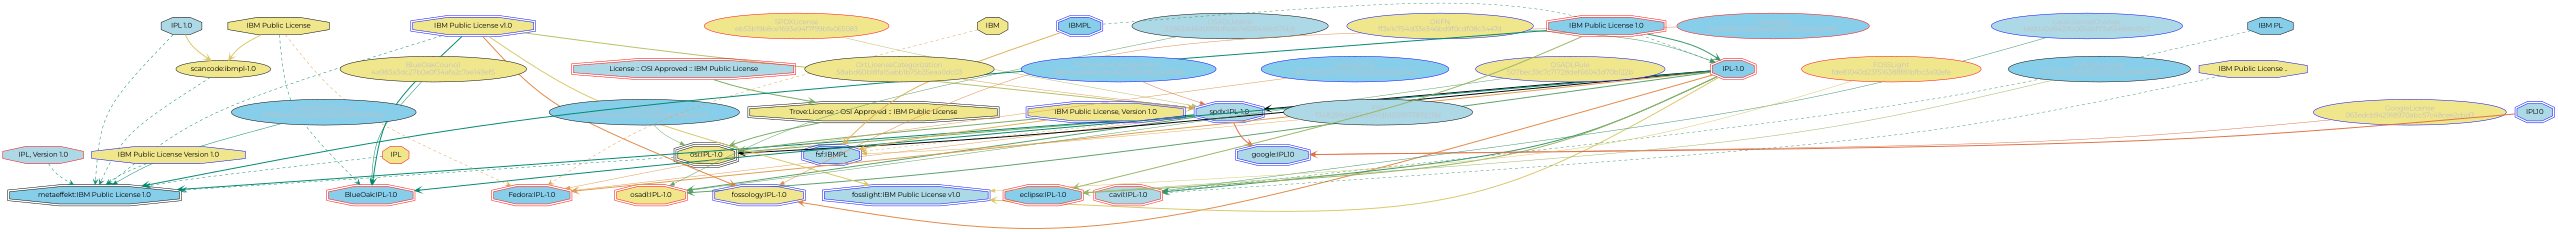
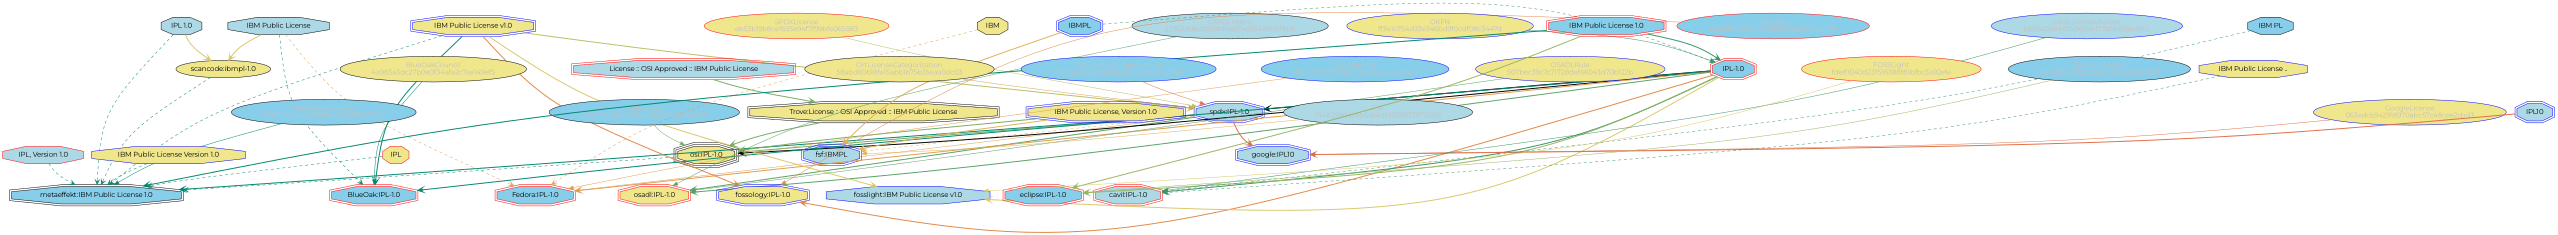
(279, 26) -> (279, 26)
(906, 195) -> (908, 195)
